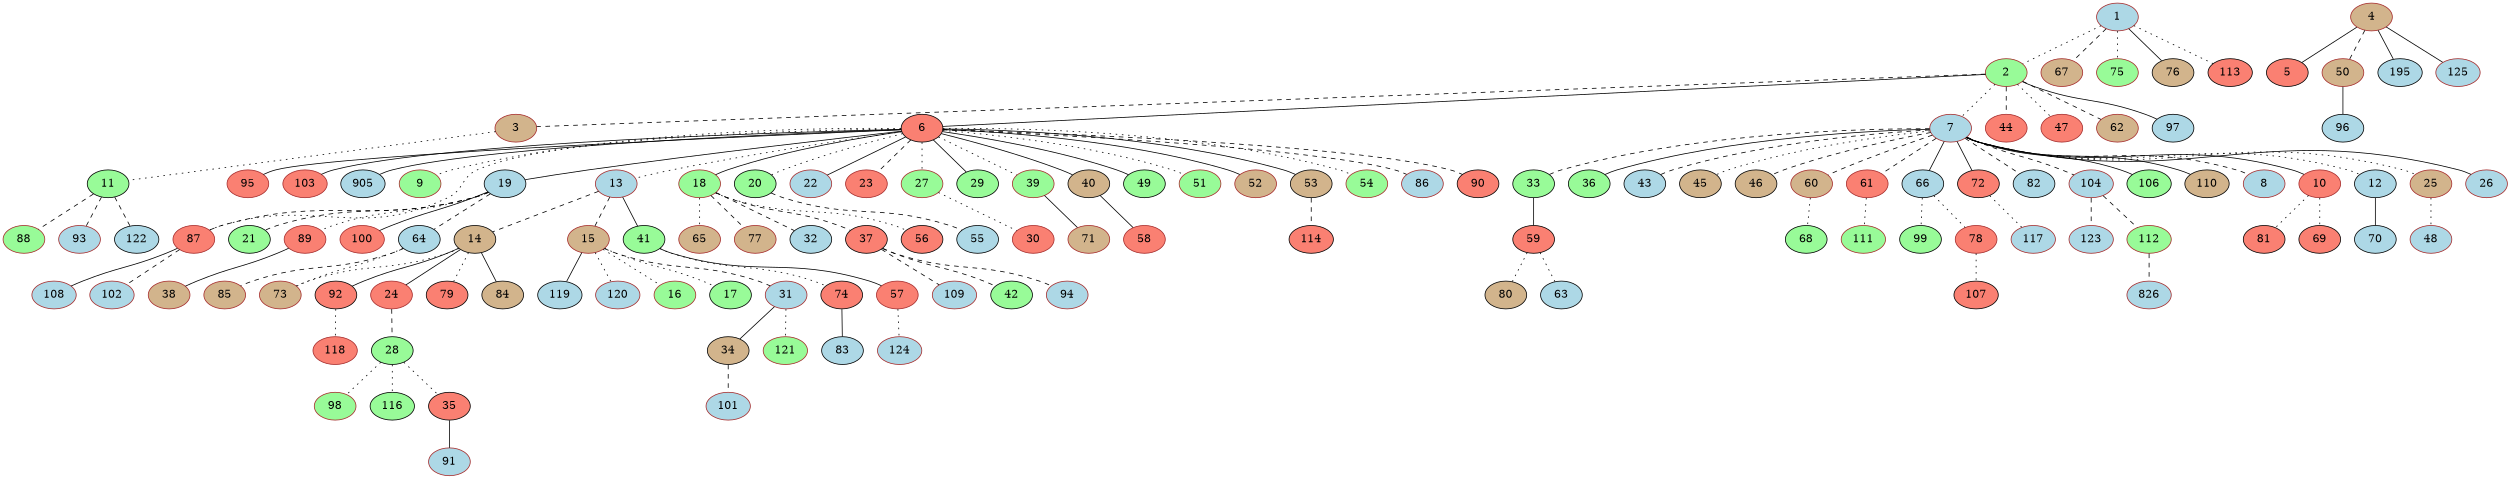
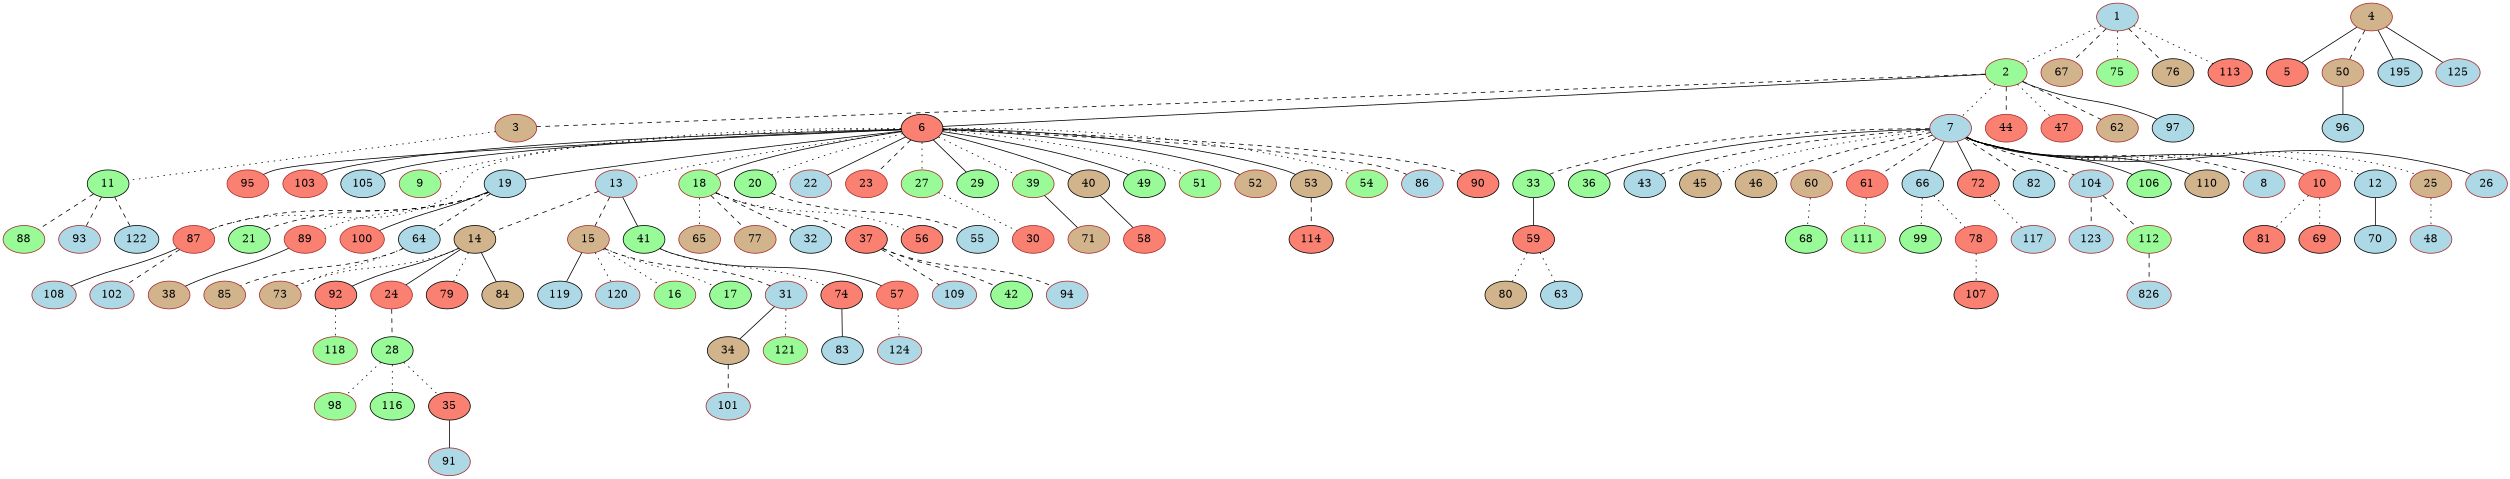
(2145, 45) -> (2145, 45)
(363, 184) -> (363, 184)
(335, 351) -> (335, 351)
